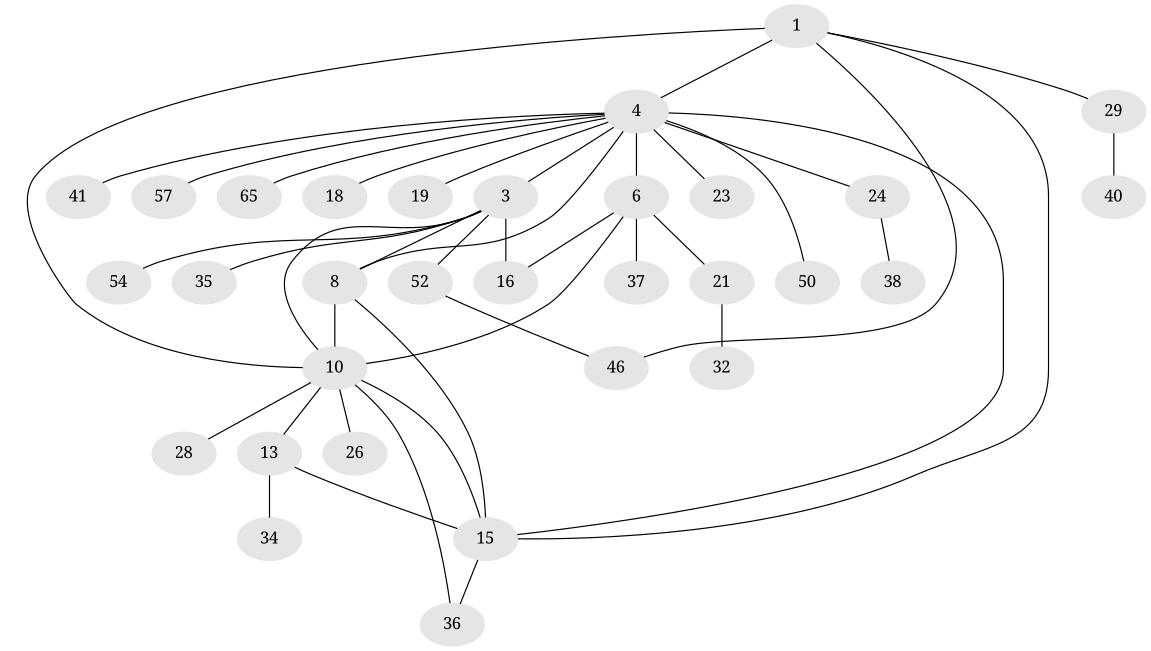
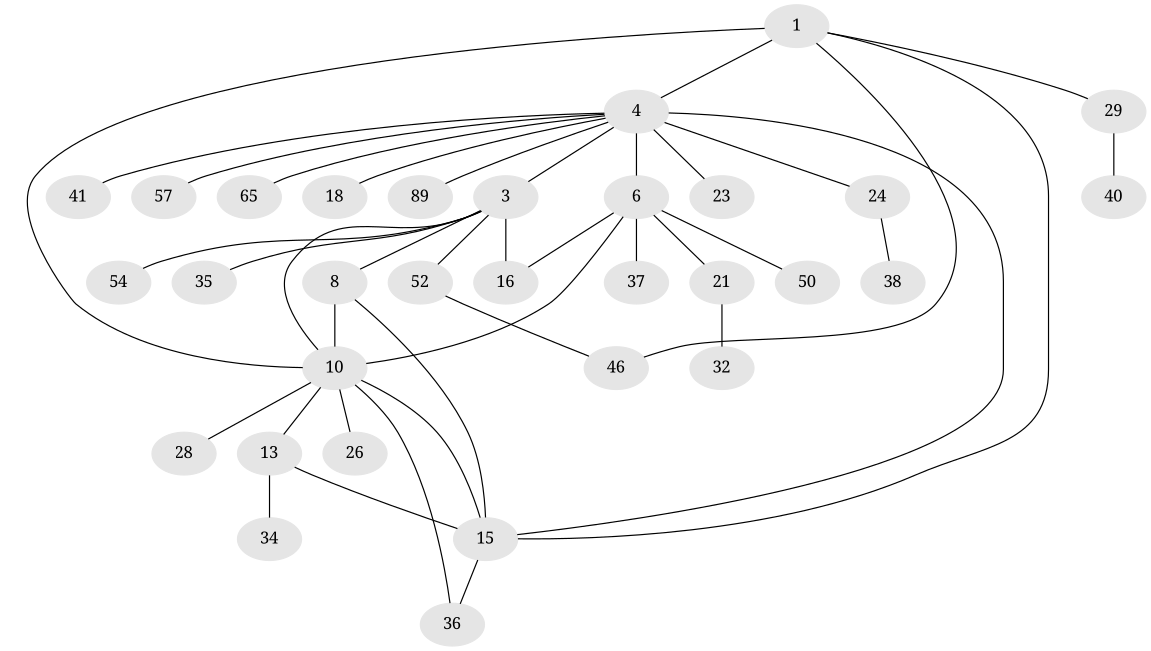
(758, 169) -> (722, 240)
(420, 197) -> (420, 197)
(519, 234) -> none
